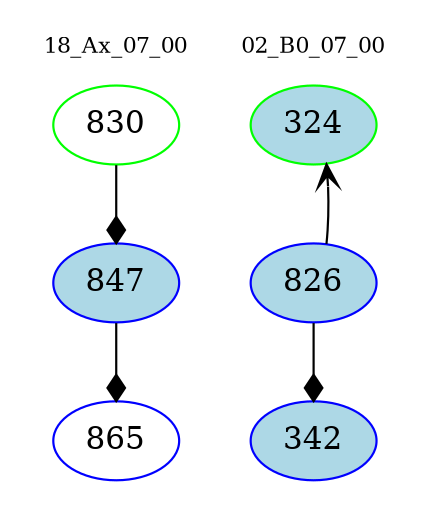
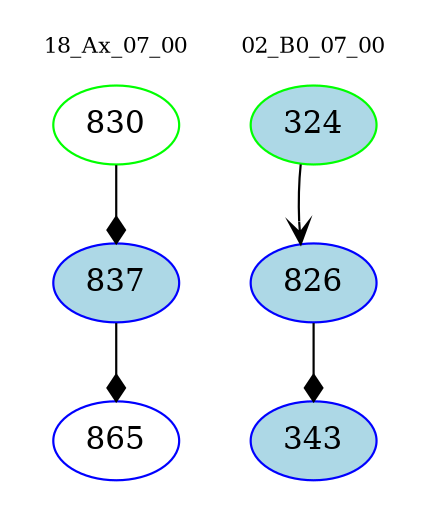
(328, 215) -> (299, 193)
(116, 283) -> (116, 283)
(314, 441) -> (314, 441)
